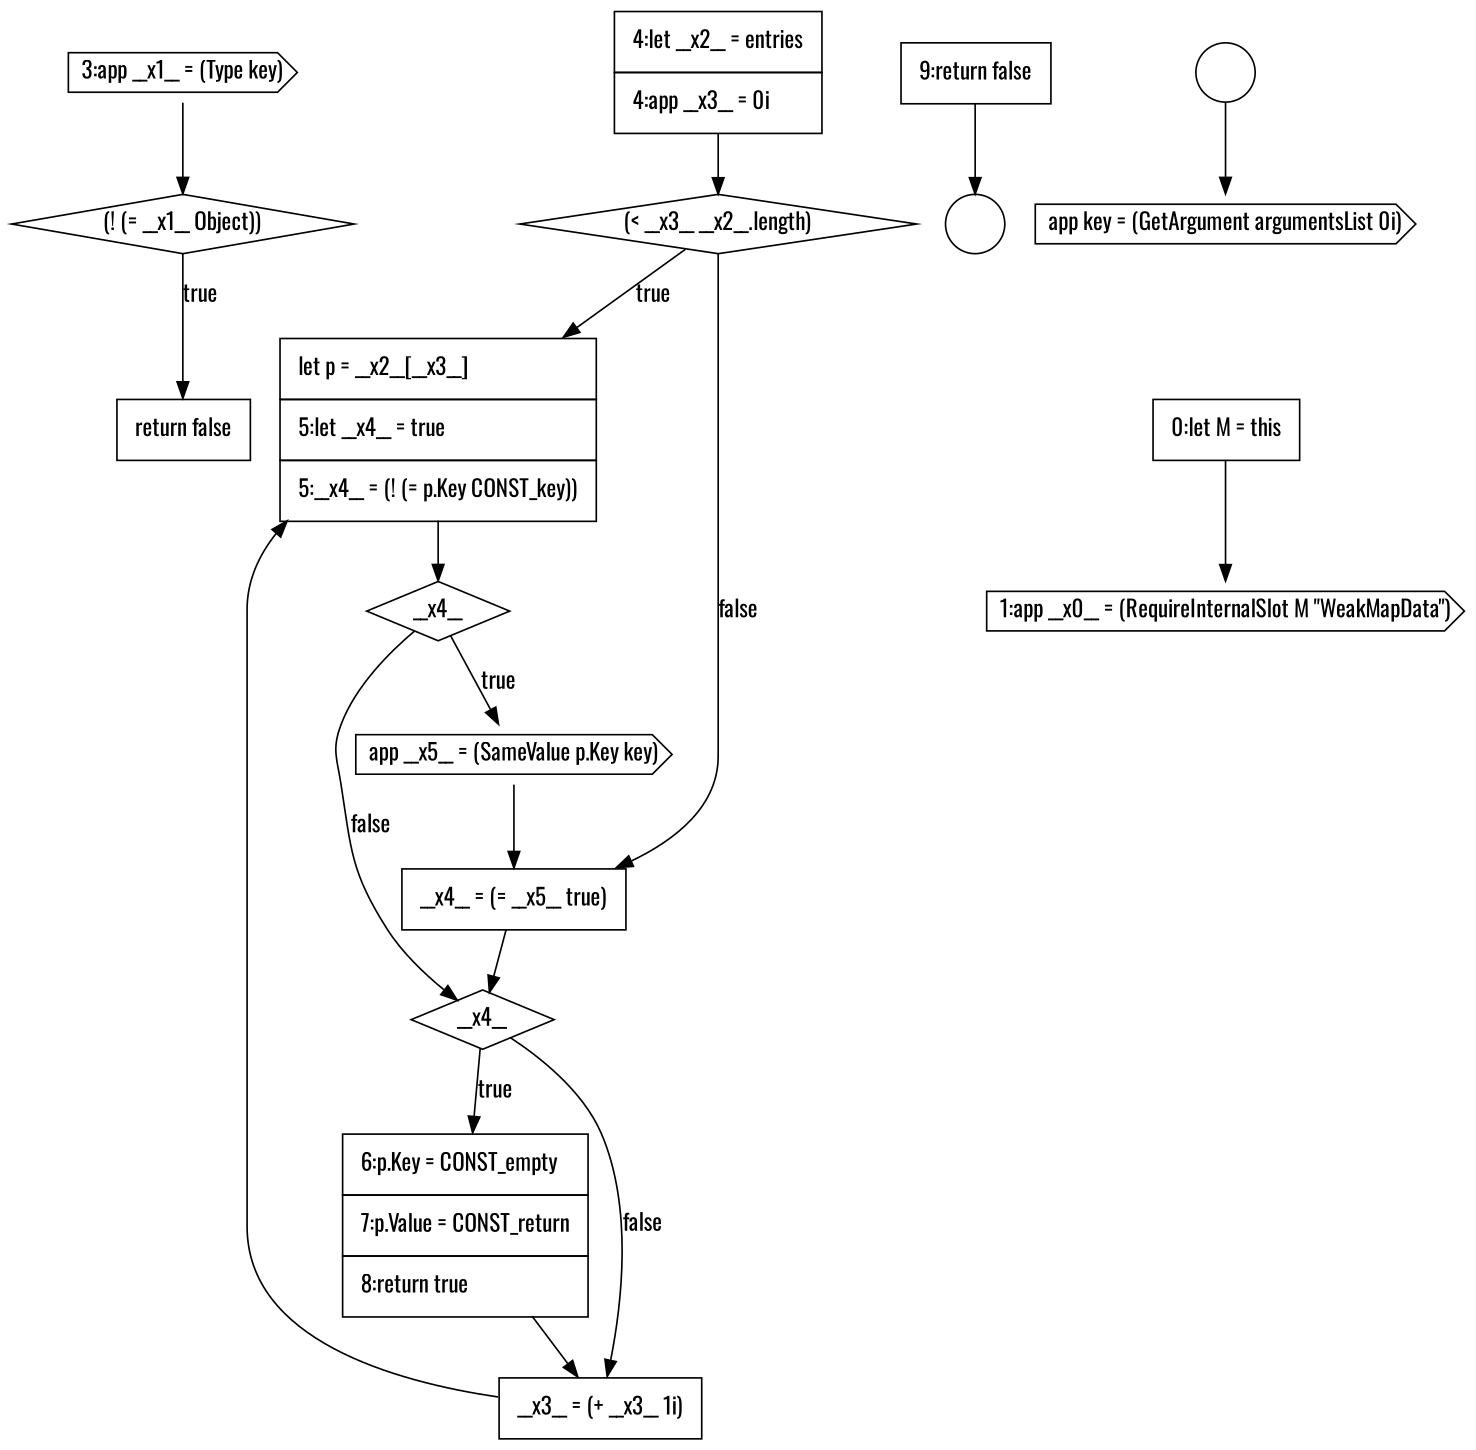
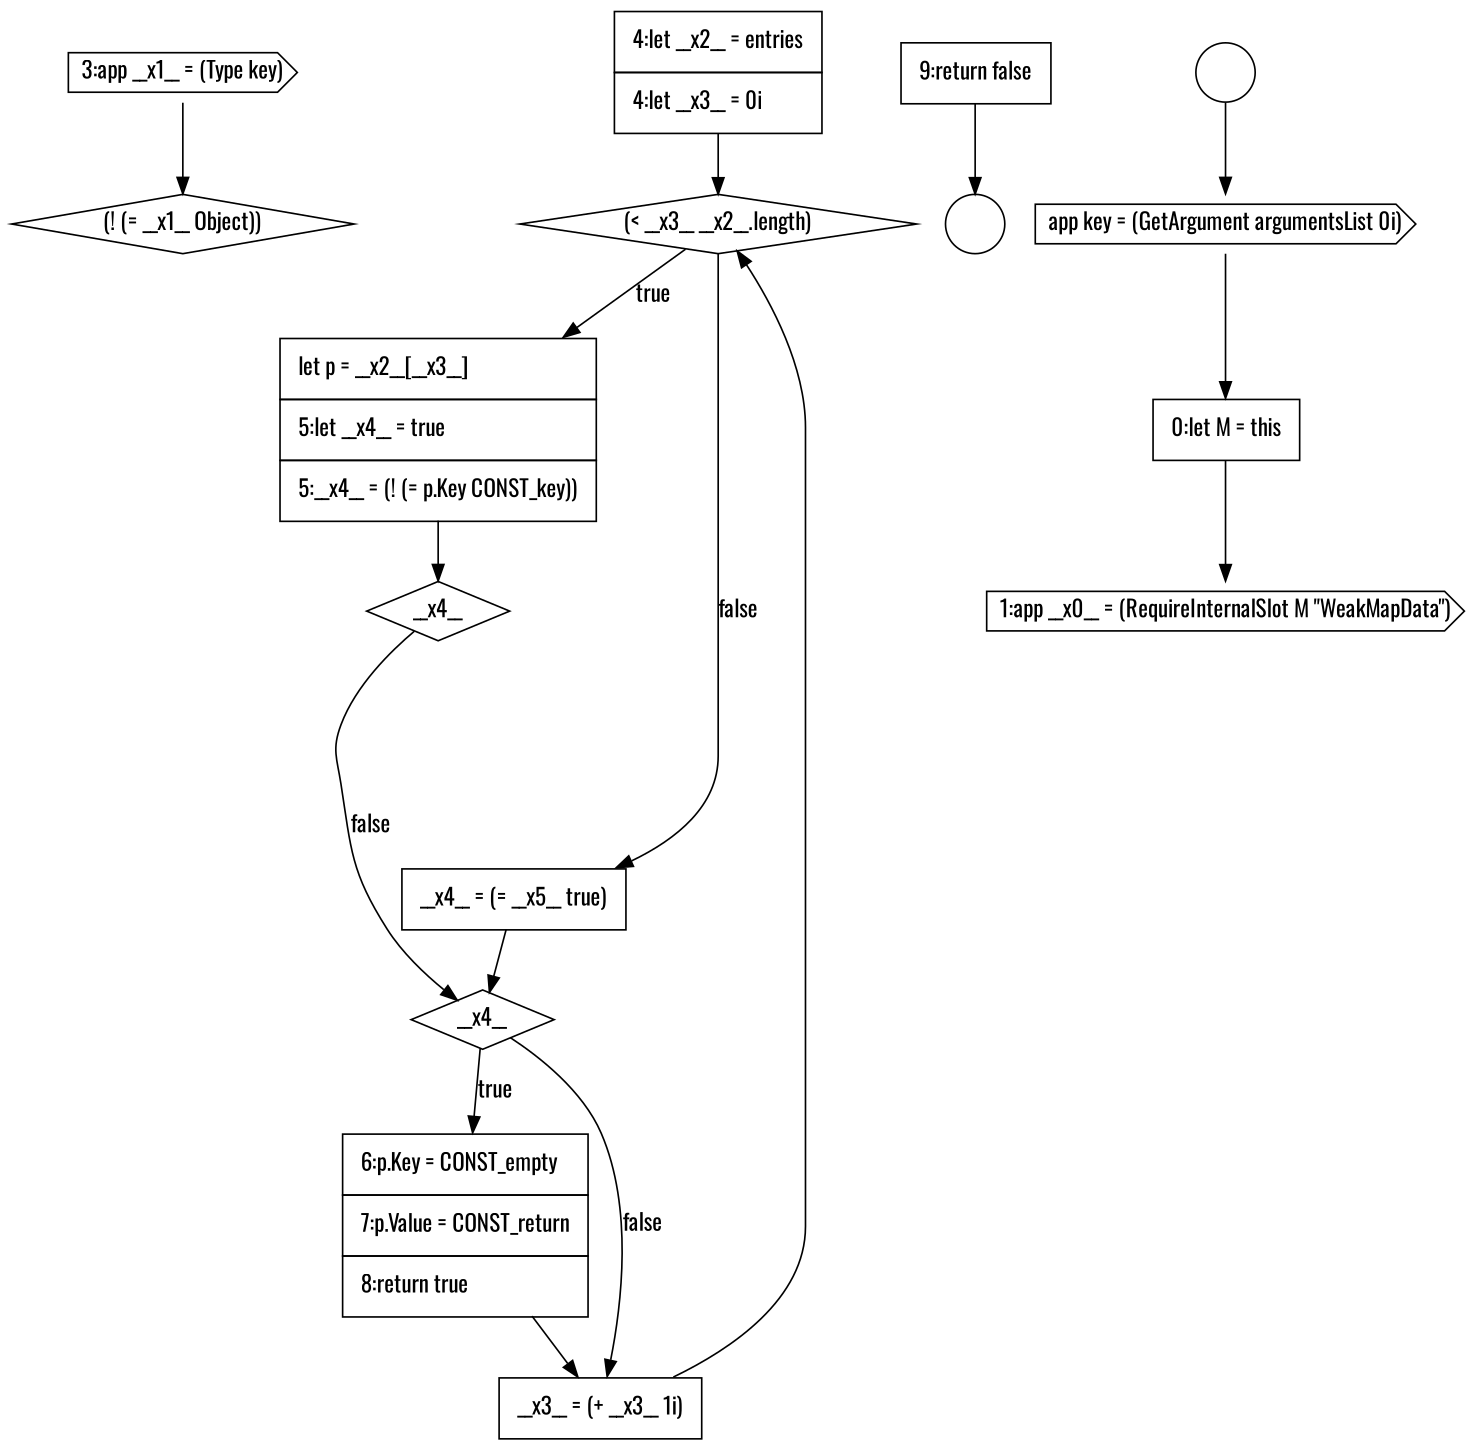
(702, 102) -> (698, 102)
none -> (1226, 318)
(183, 429) -> none
(514, 754) -> none
(247, 1041) -> (805, 845)
